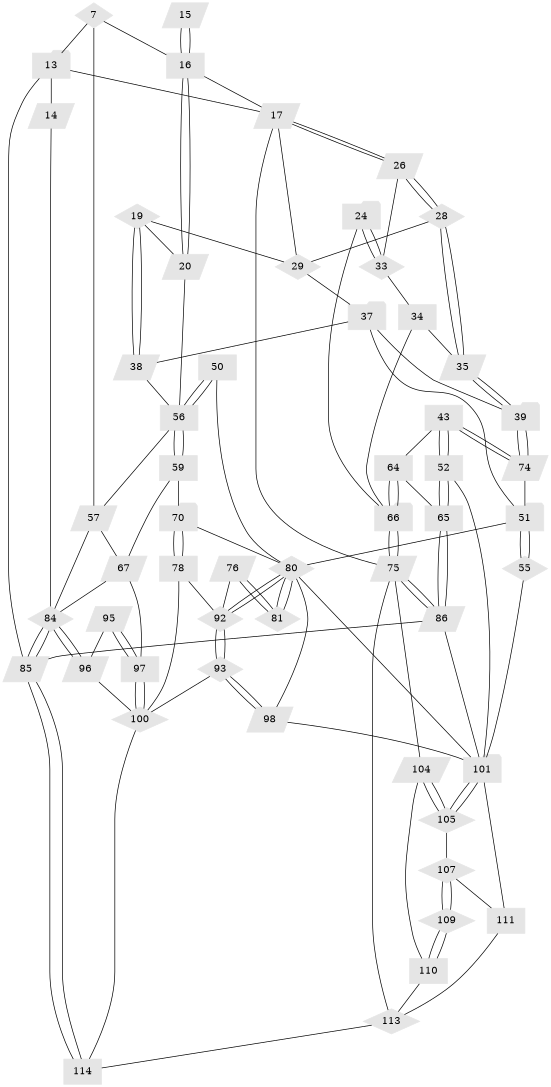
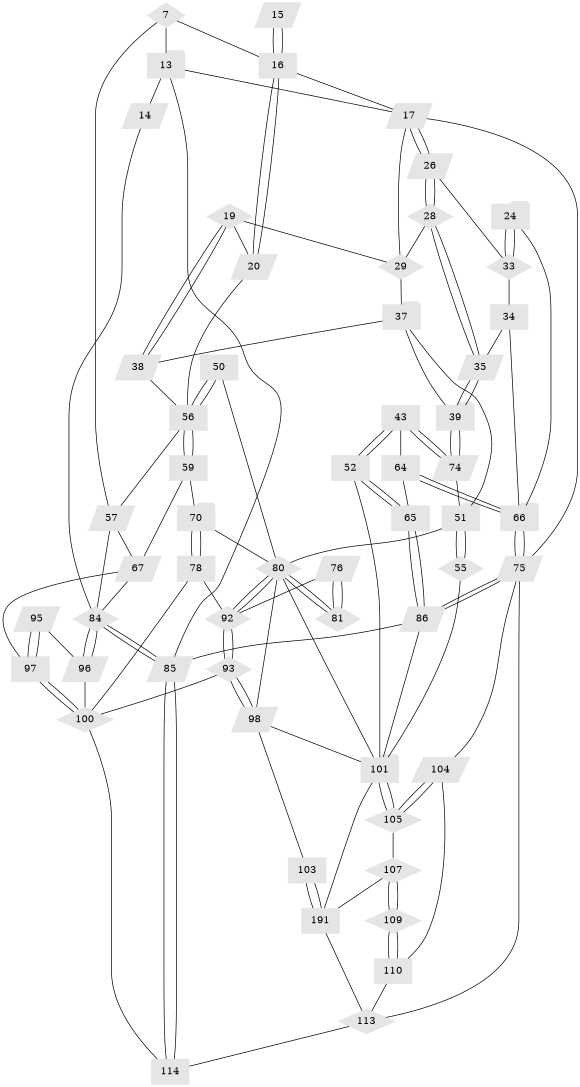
none -> (307, 870)
(506, 921) -> (320, 921)
